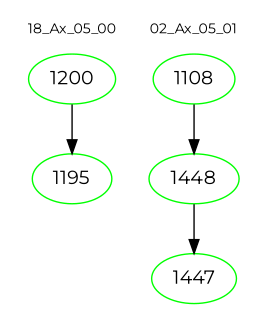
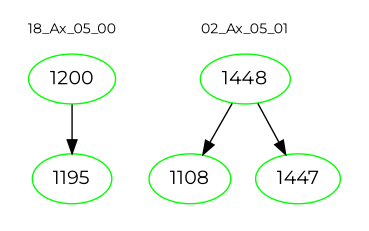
(194, 122) -> (221, 123)
